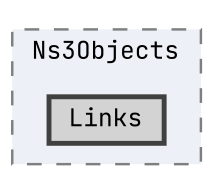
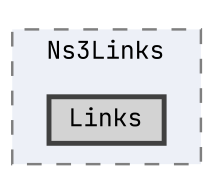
(107, 53) -> (107, 53)
